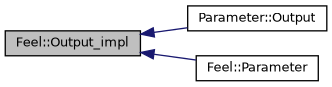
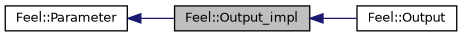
(257, 18) -> (407, 18)
(175, 57) -> (158, 18)
